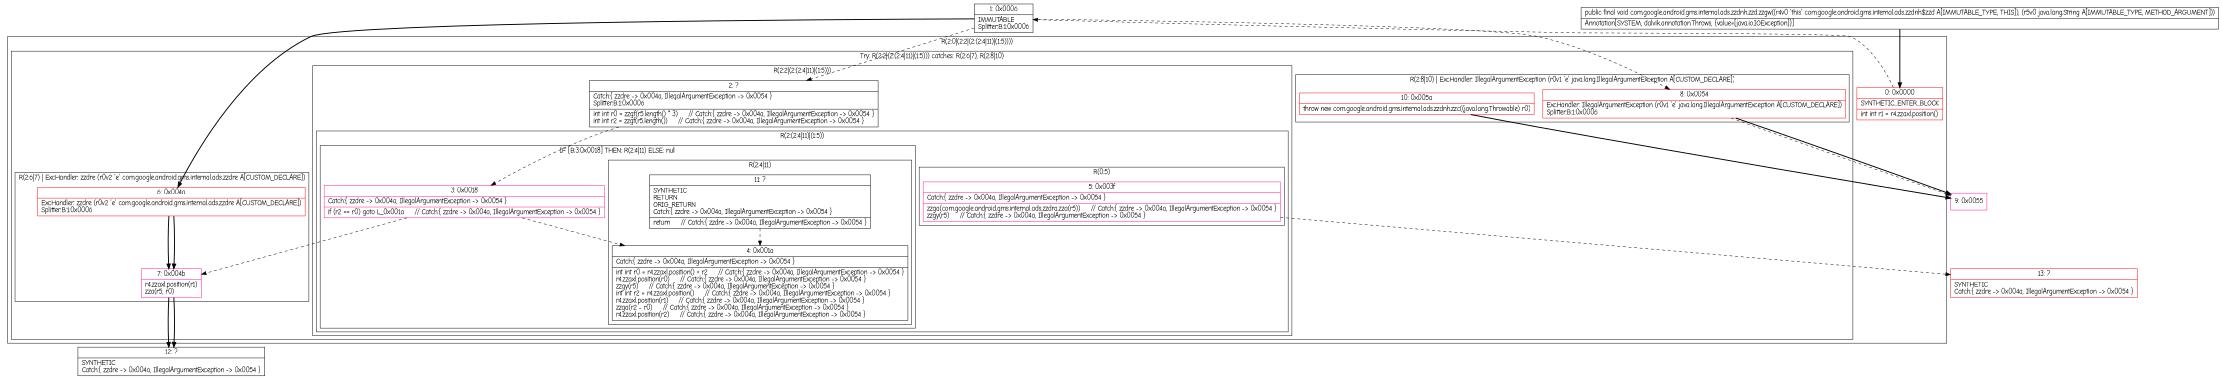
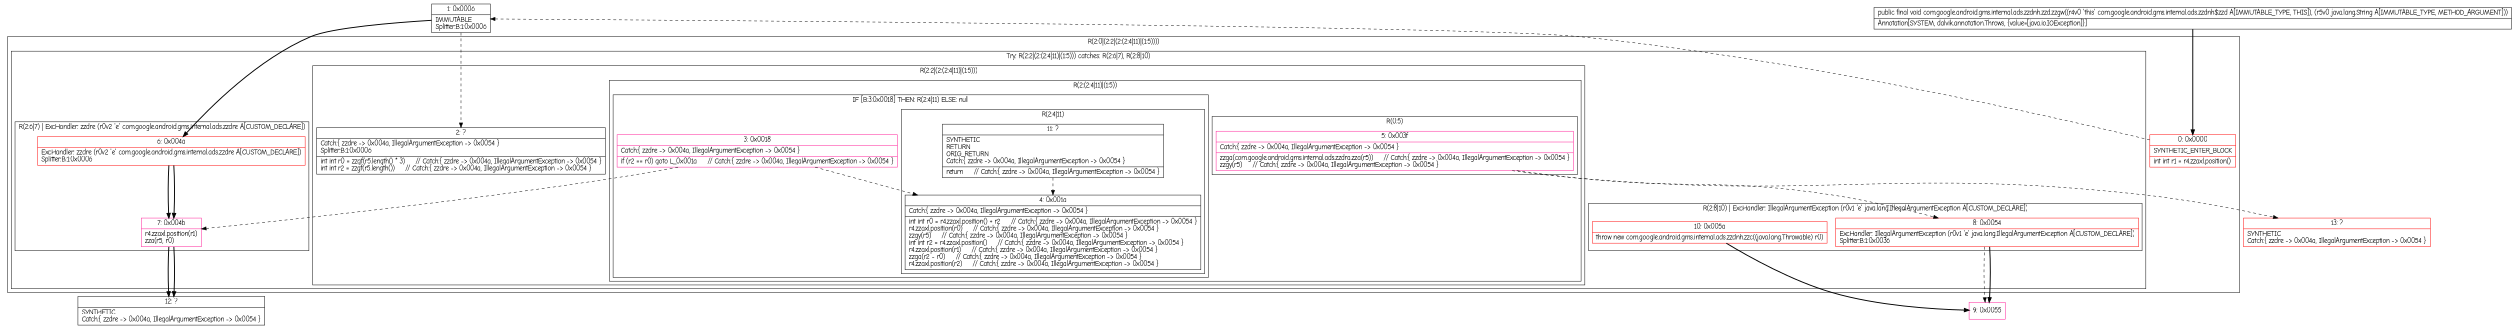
(1355, 26) -> (1789, 189)
(1572, 112) -> (1865, 241)
(556, 152) -> none
